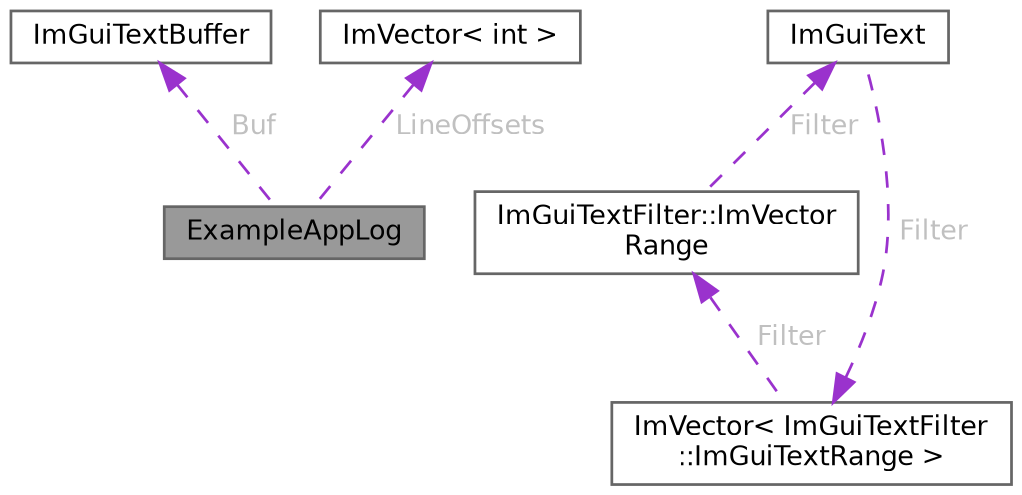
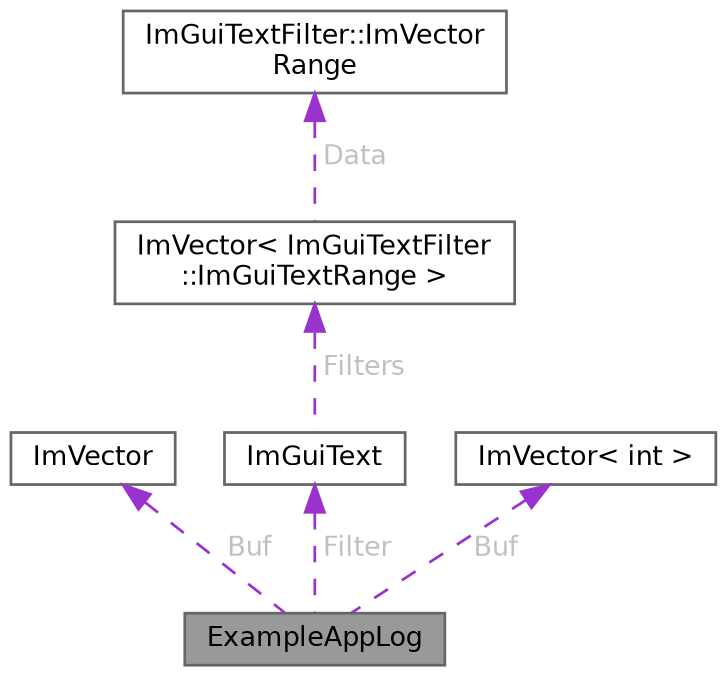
(141, 37) -> (93, 459)
(467, 127) -> (493, 549)
(760, 137) -> (315, 563)
(929, 233) -> (361, 368)
(787, 338) -> (352, 157)
